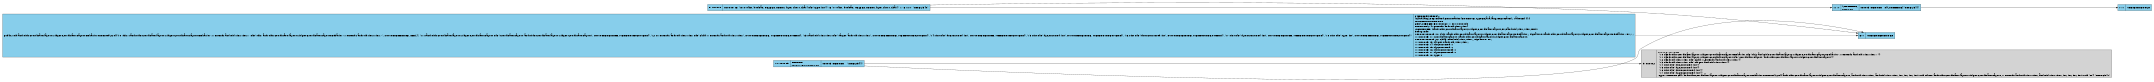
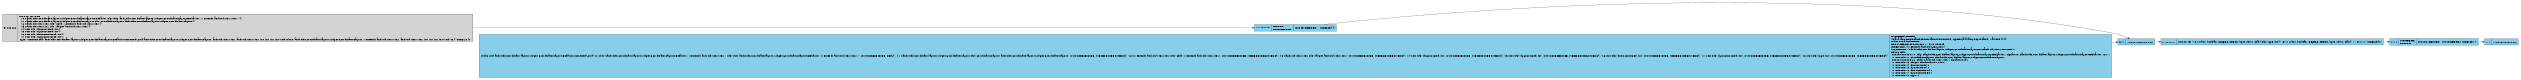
(1394, 4) -> (2157, 42)
(1252, 64) -> (863, 28)
(806, 65) -> (1282, 29)
